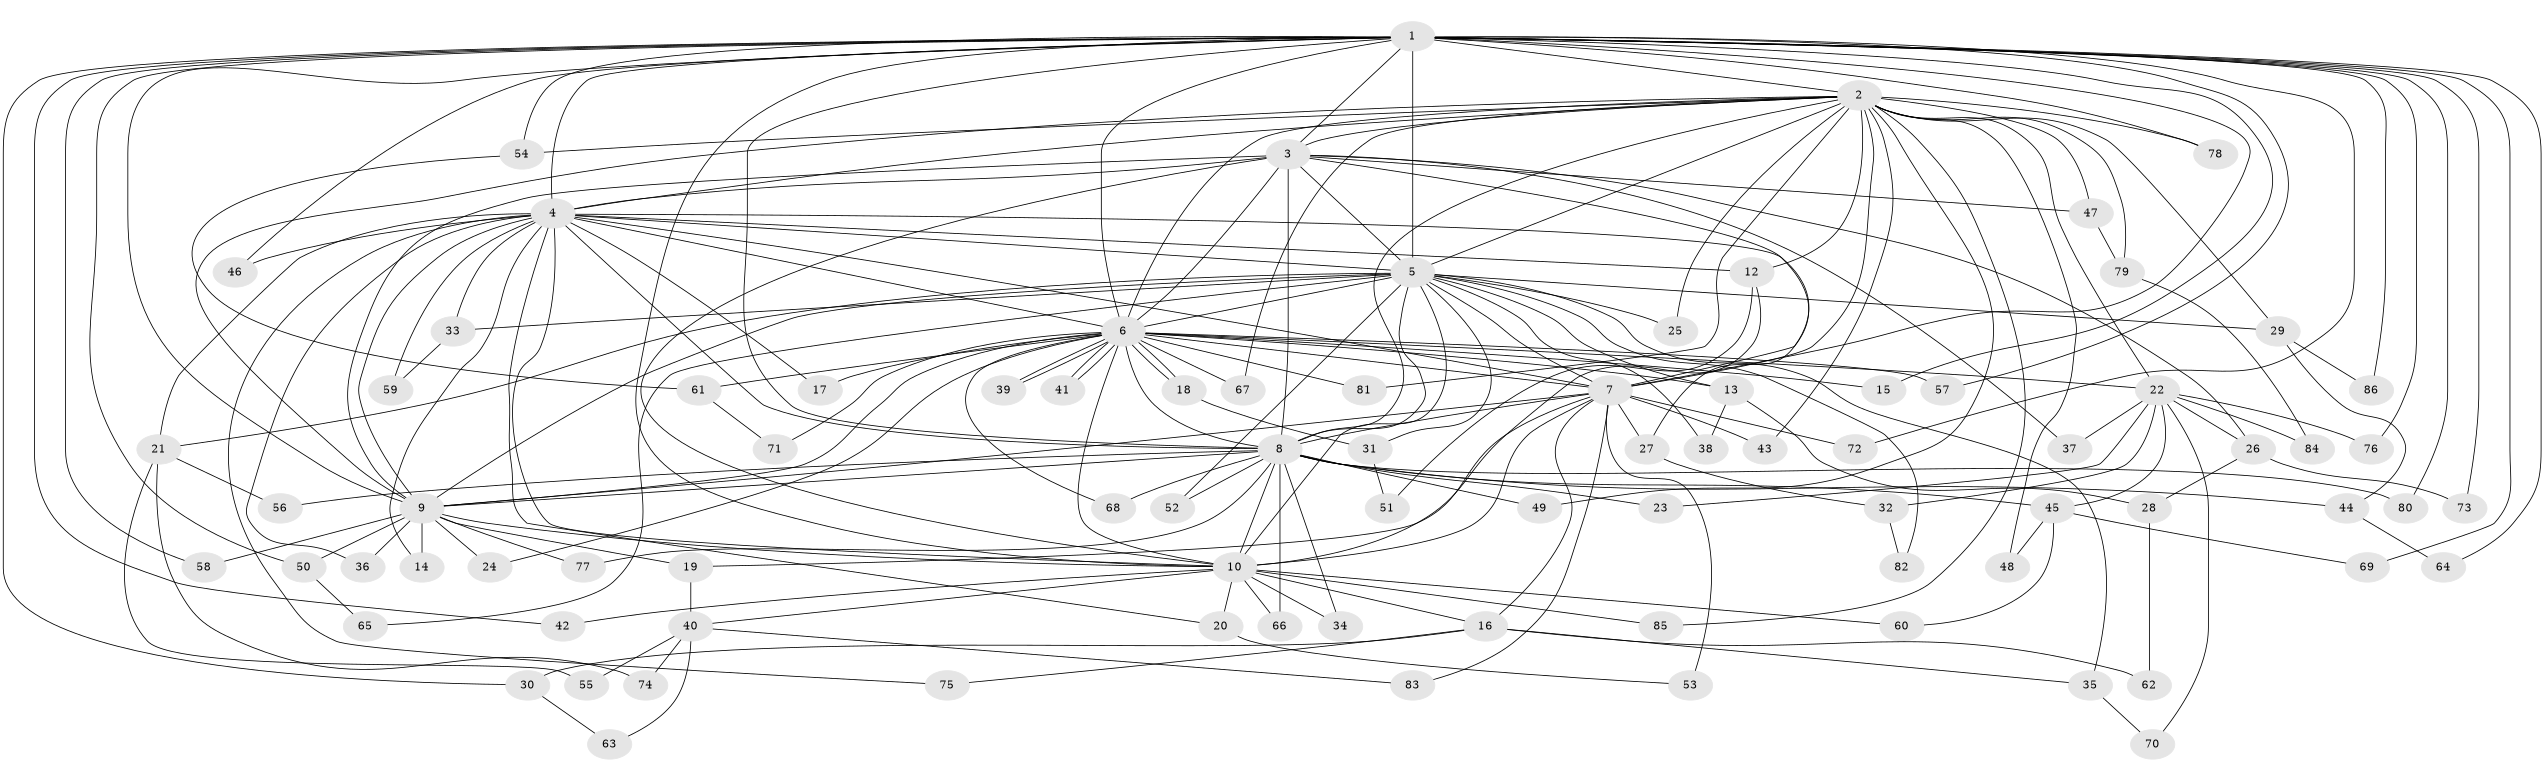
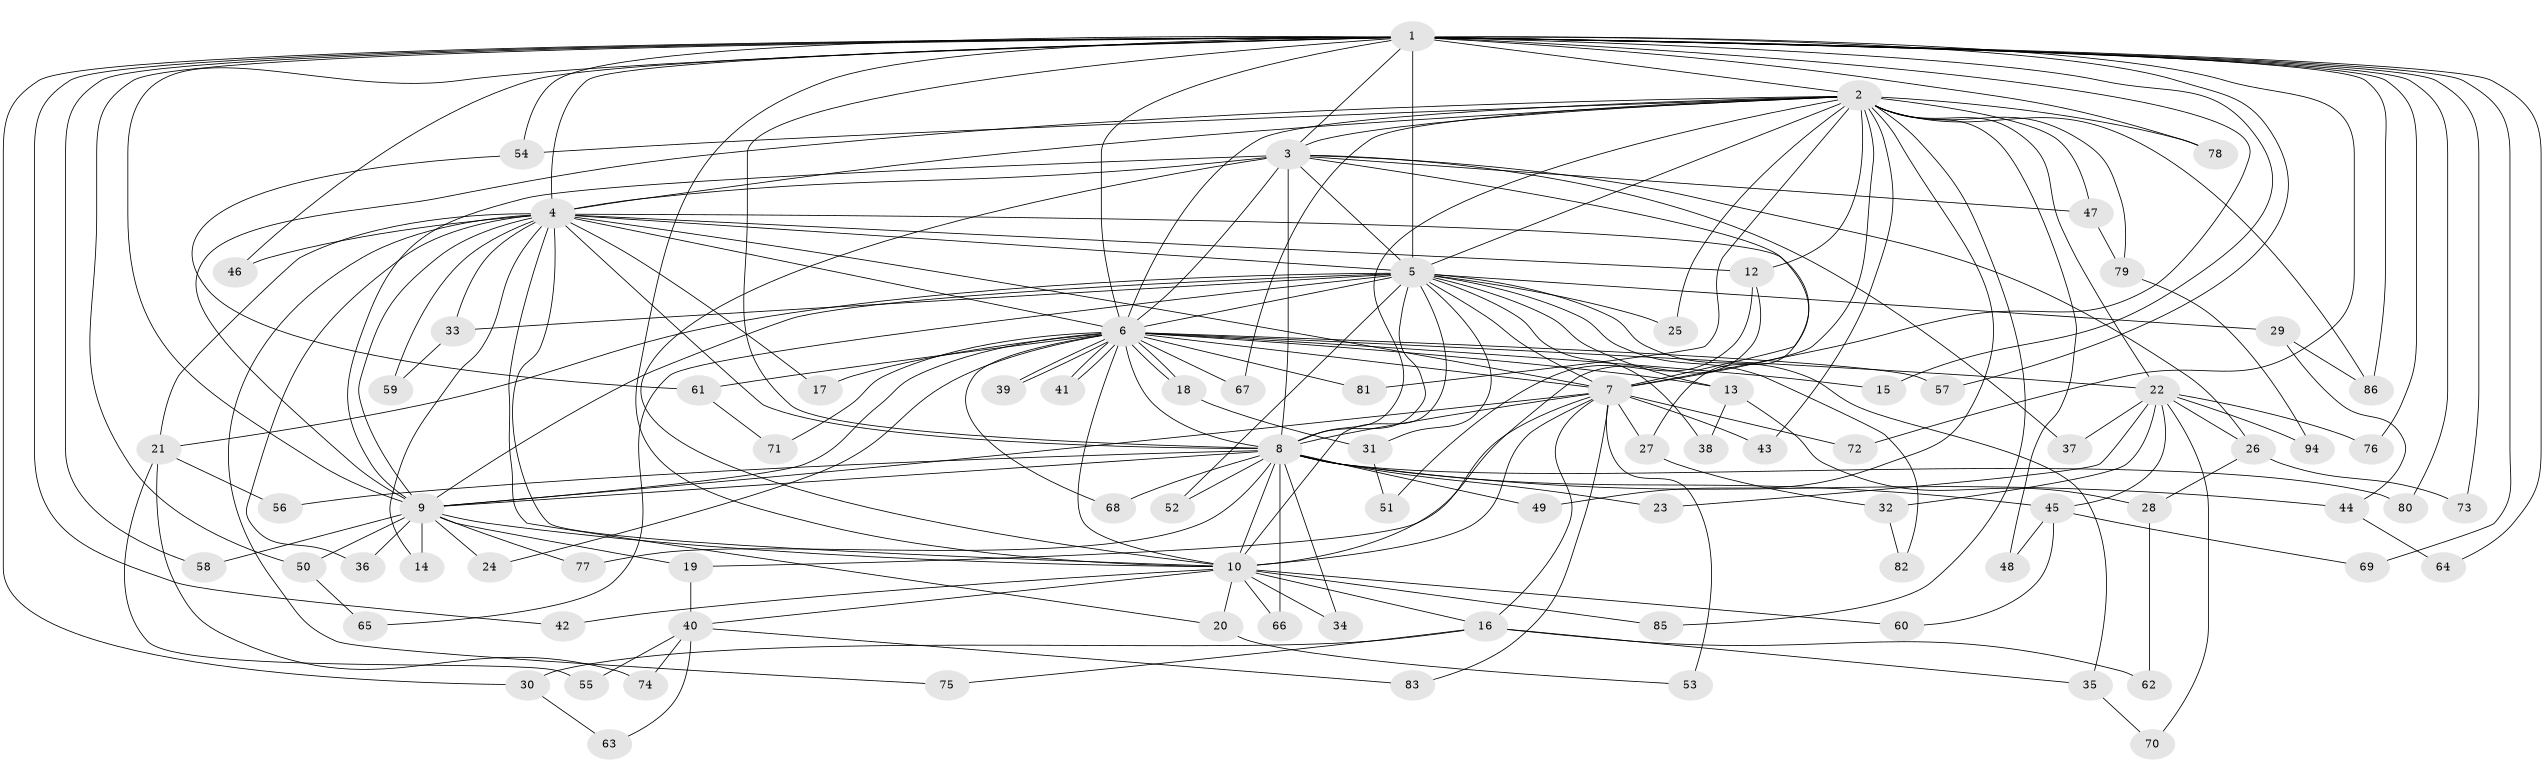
(2108, 141) -> (2164, 158)
(2312, 449) -> (2312, 449)
